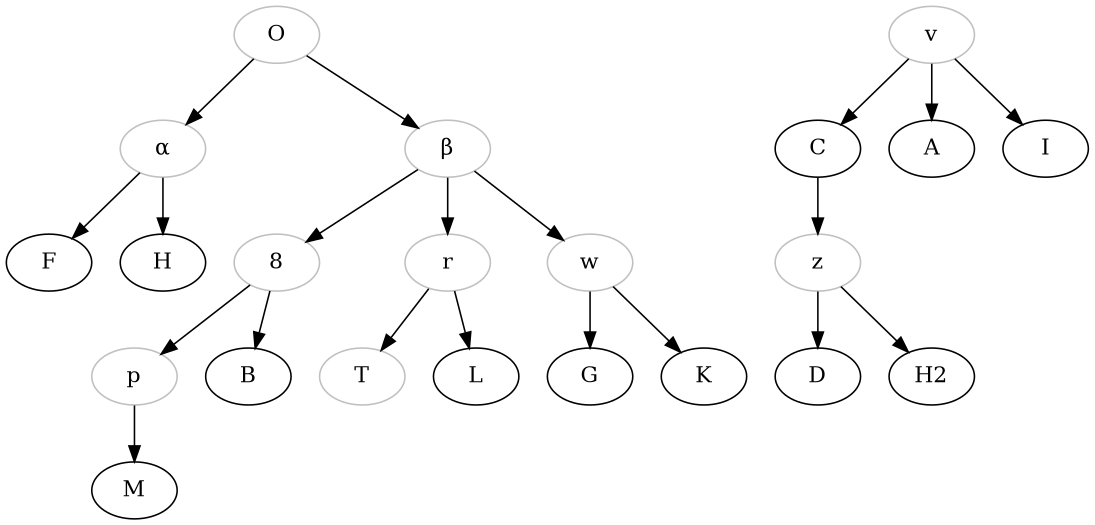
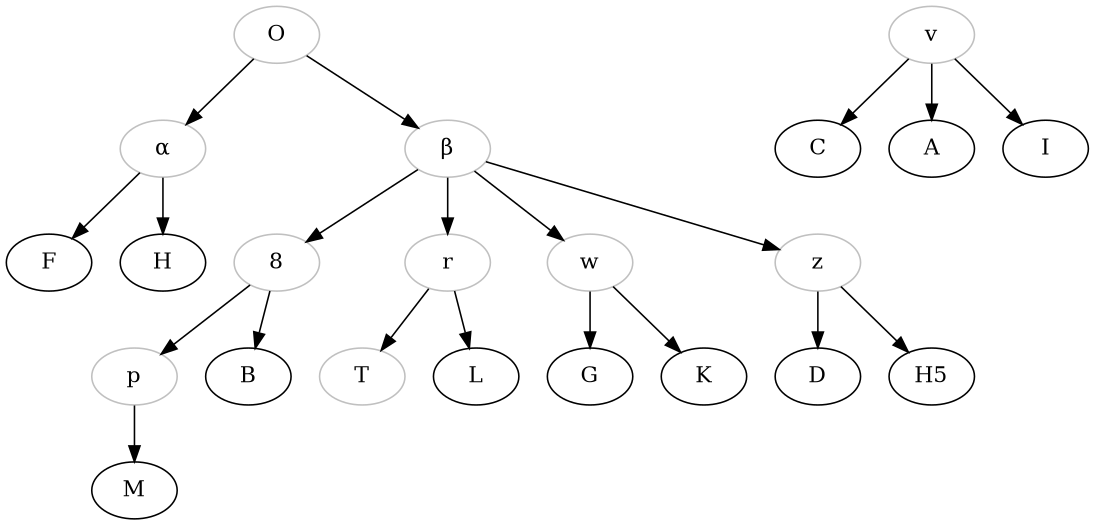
(818, 198) -> (625, 203)
(932, 377) -> (932, 377)
